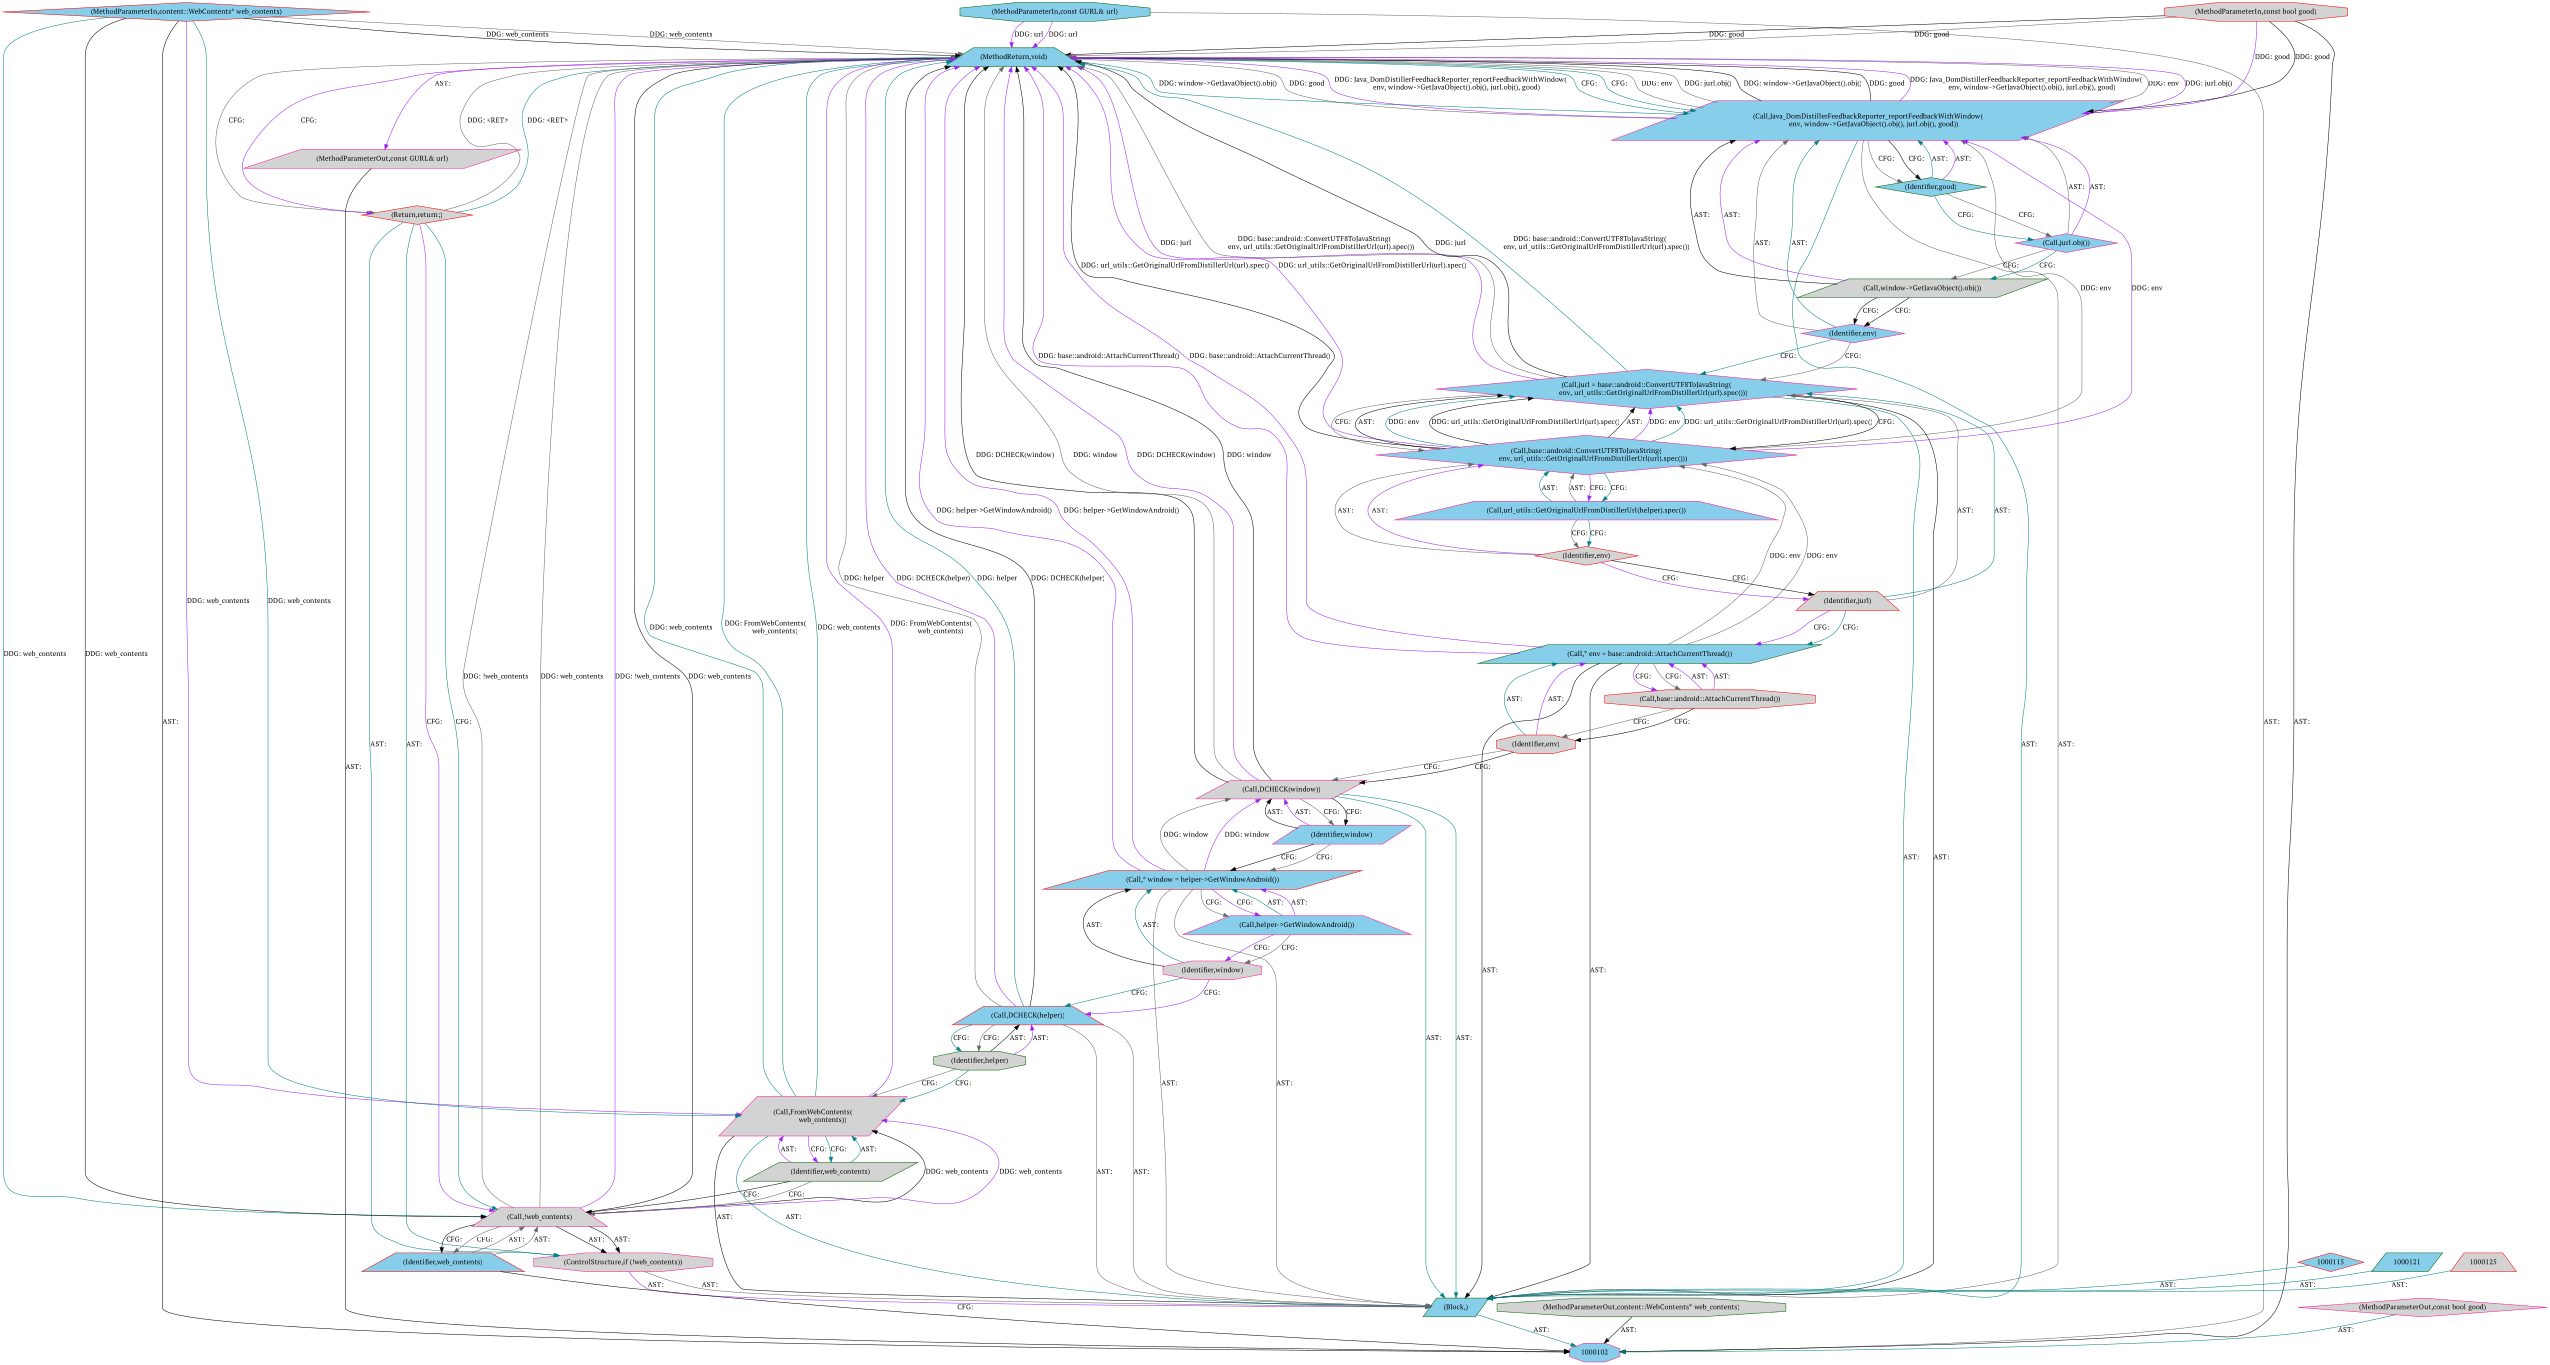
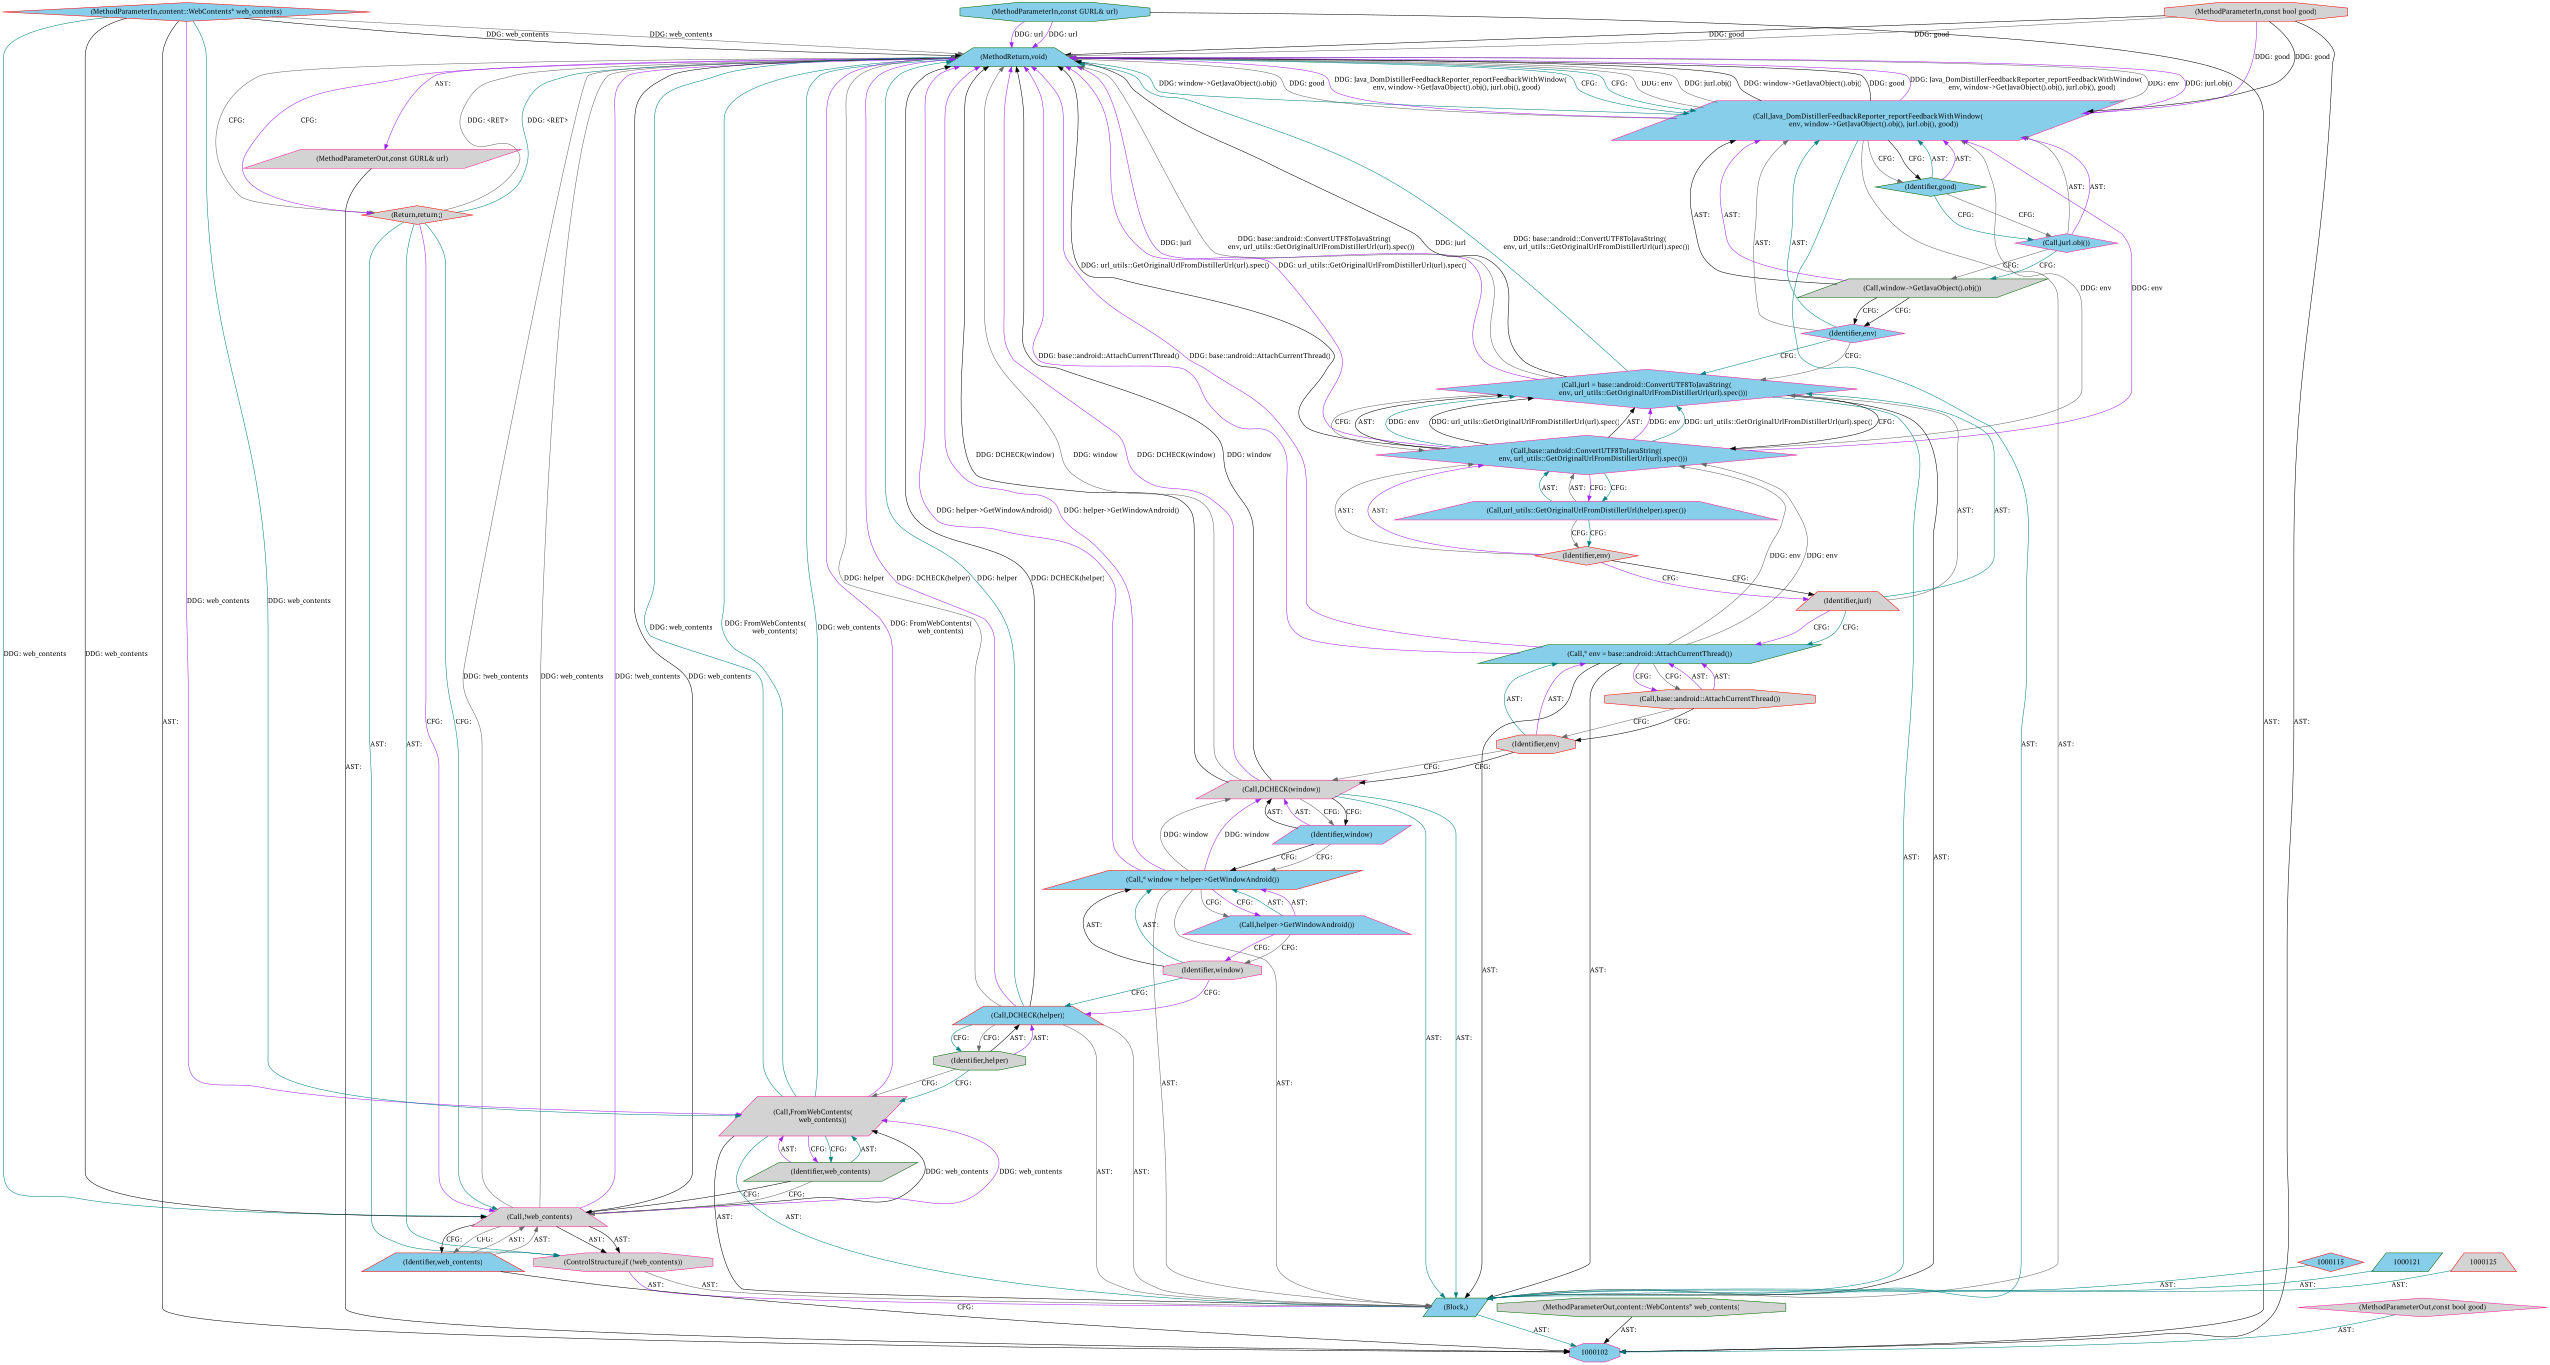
(2264, 463) -> (2264, 463)
